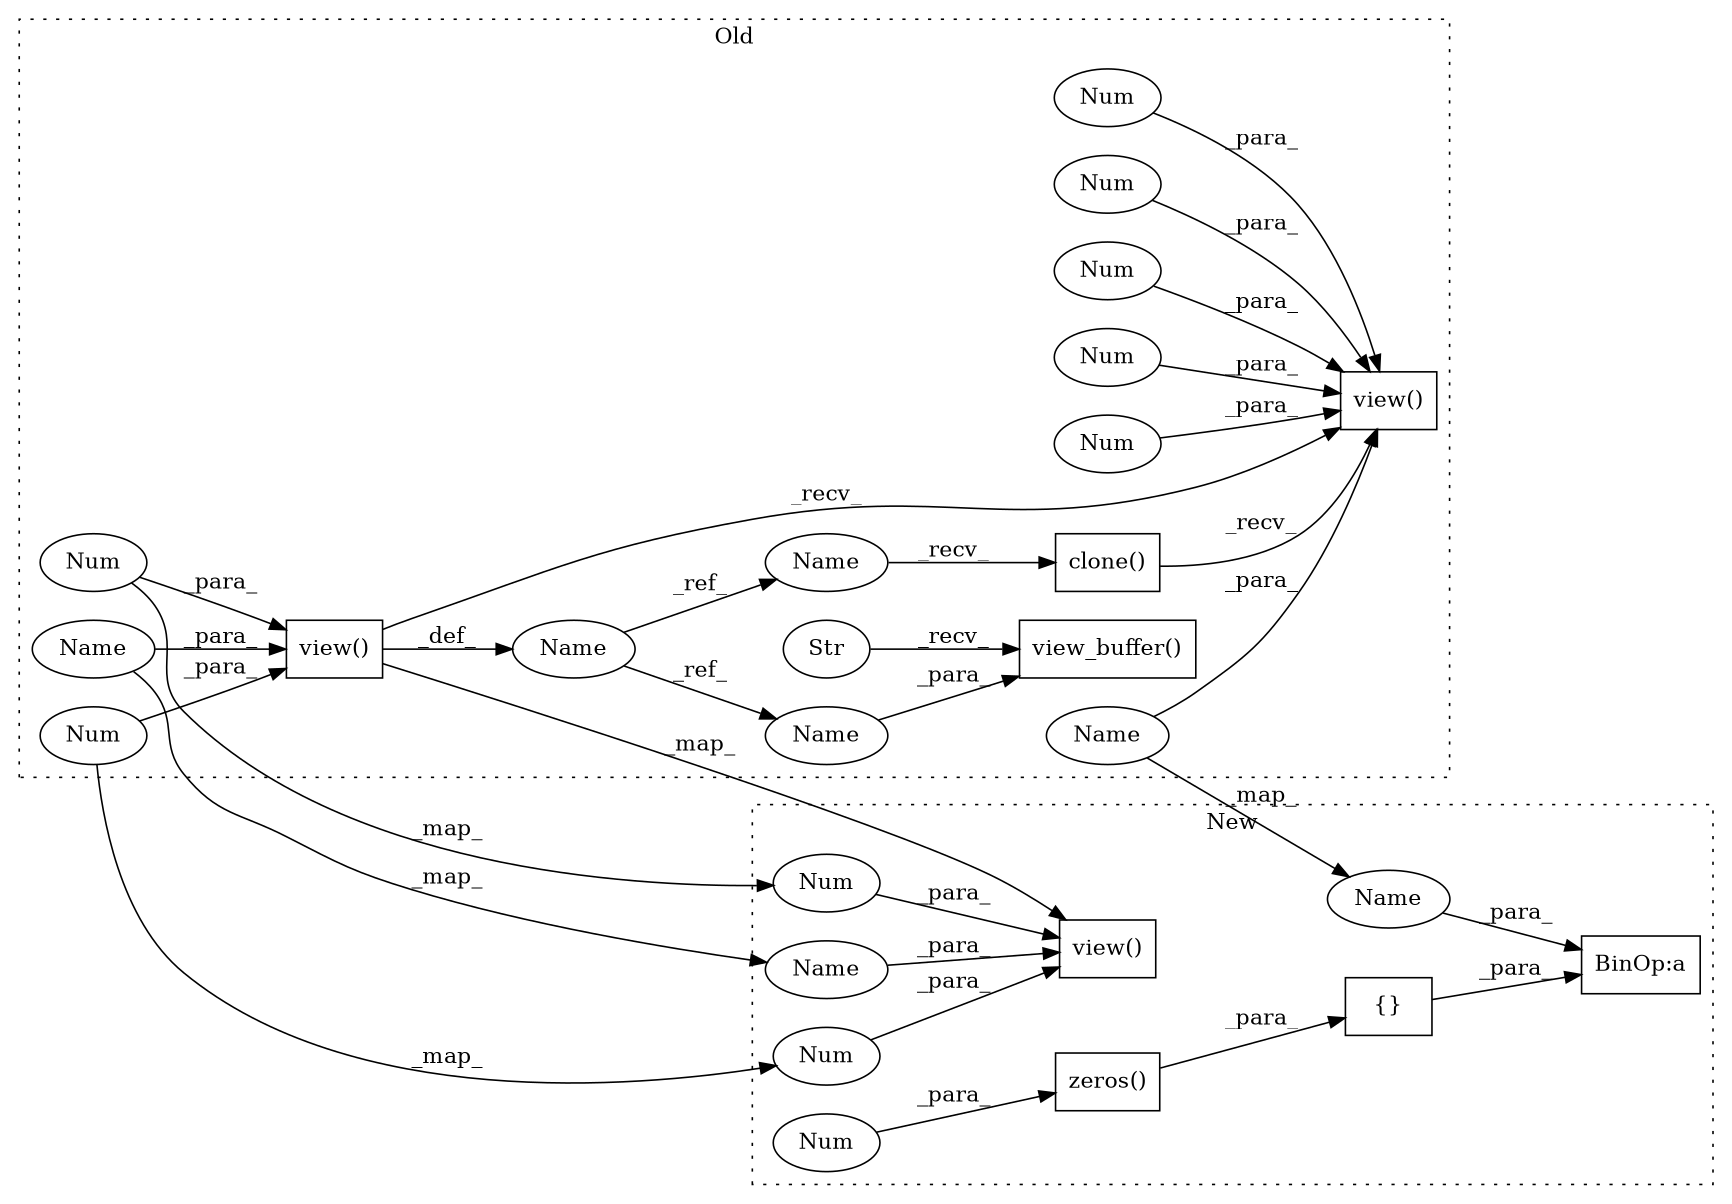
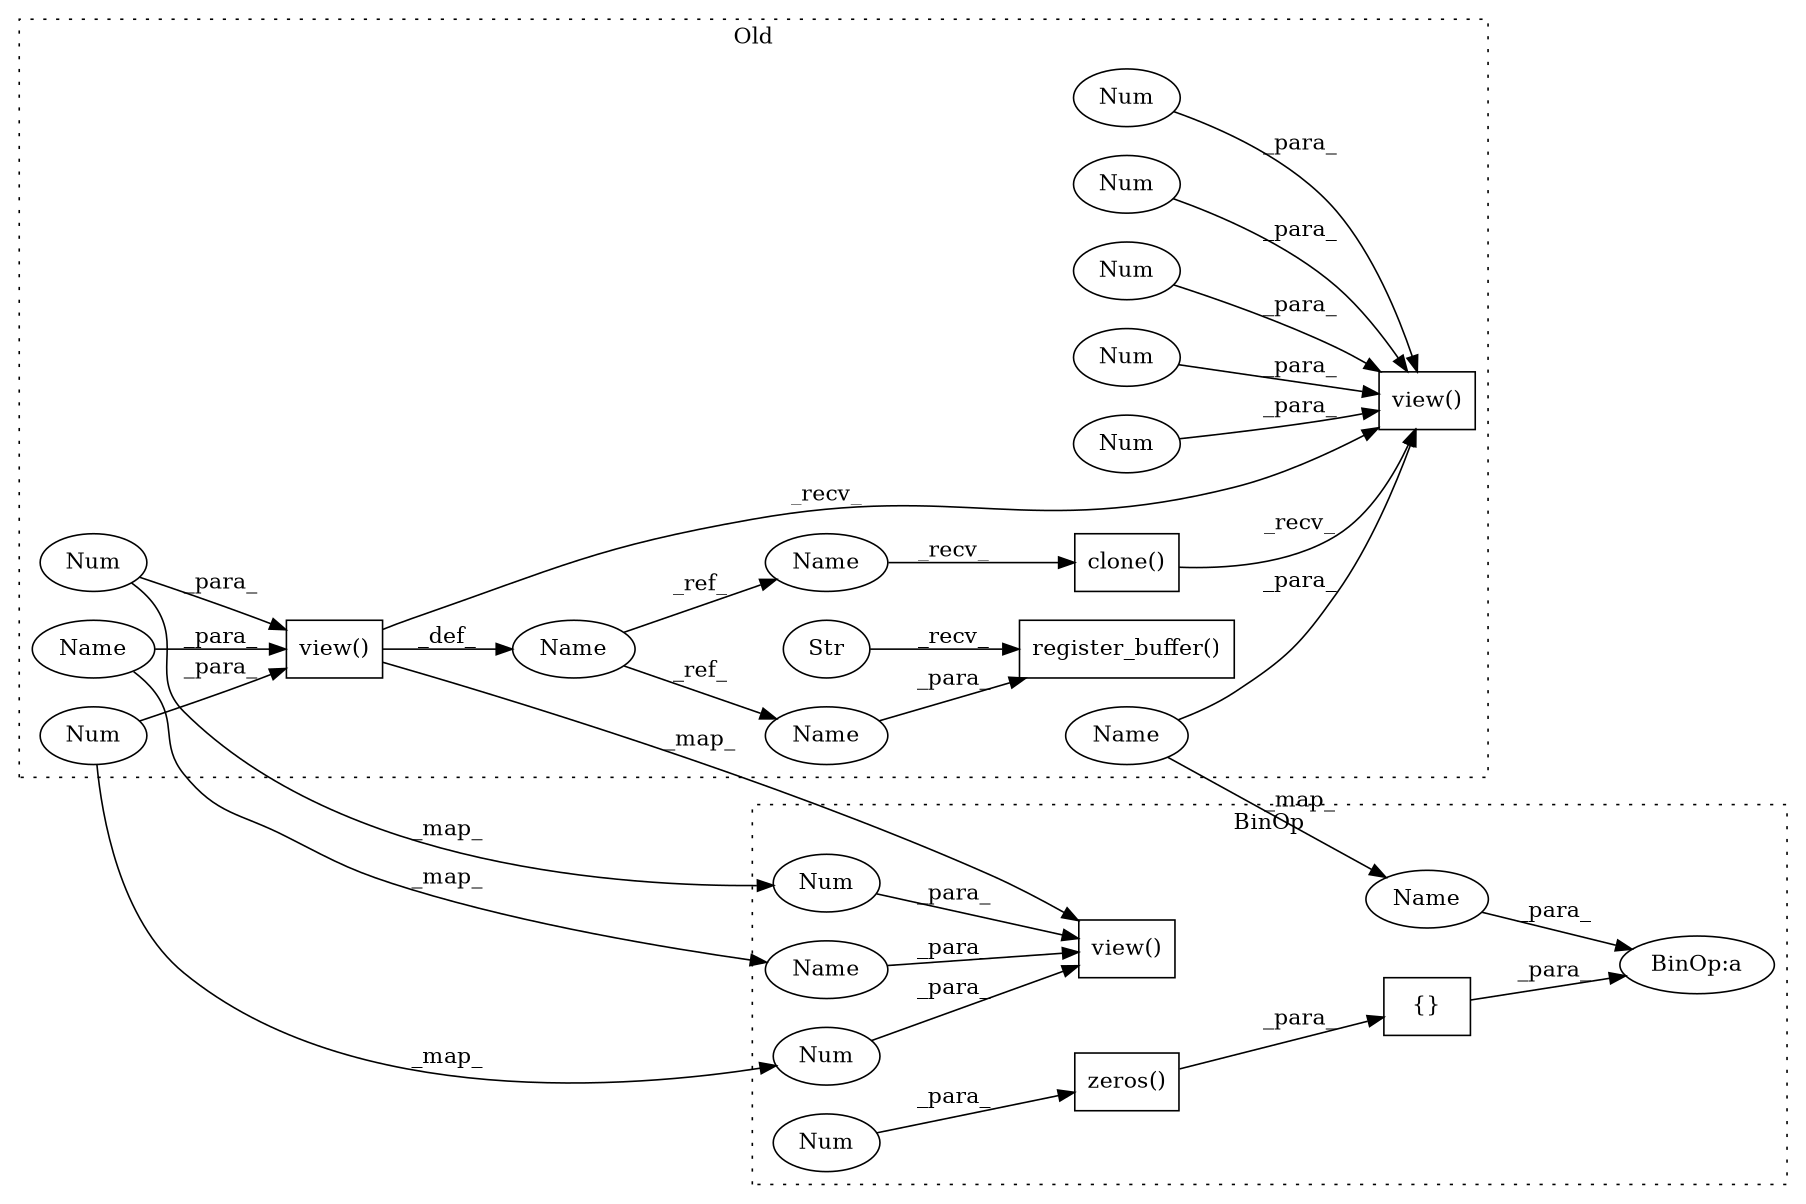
(1108, 649) -> (1127, 649)
(1233, 823) -> (1270, 823)
(1641, 965) -> (1697, 965)
